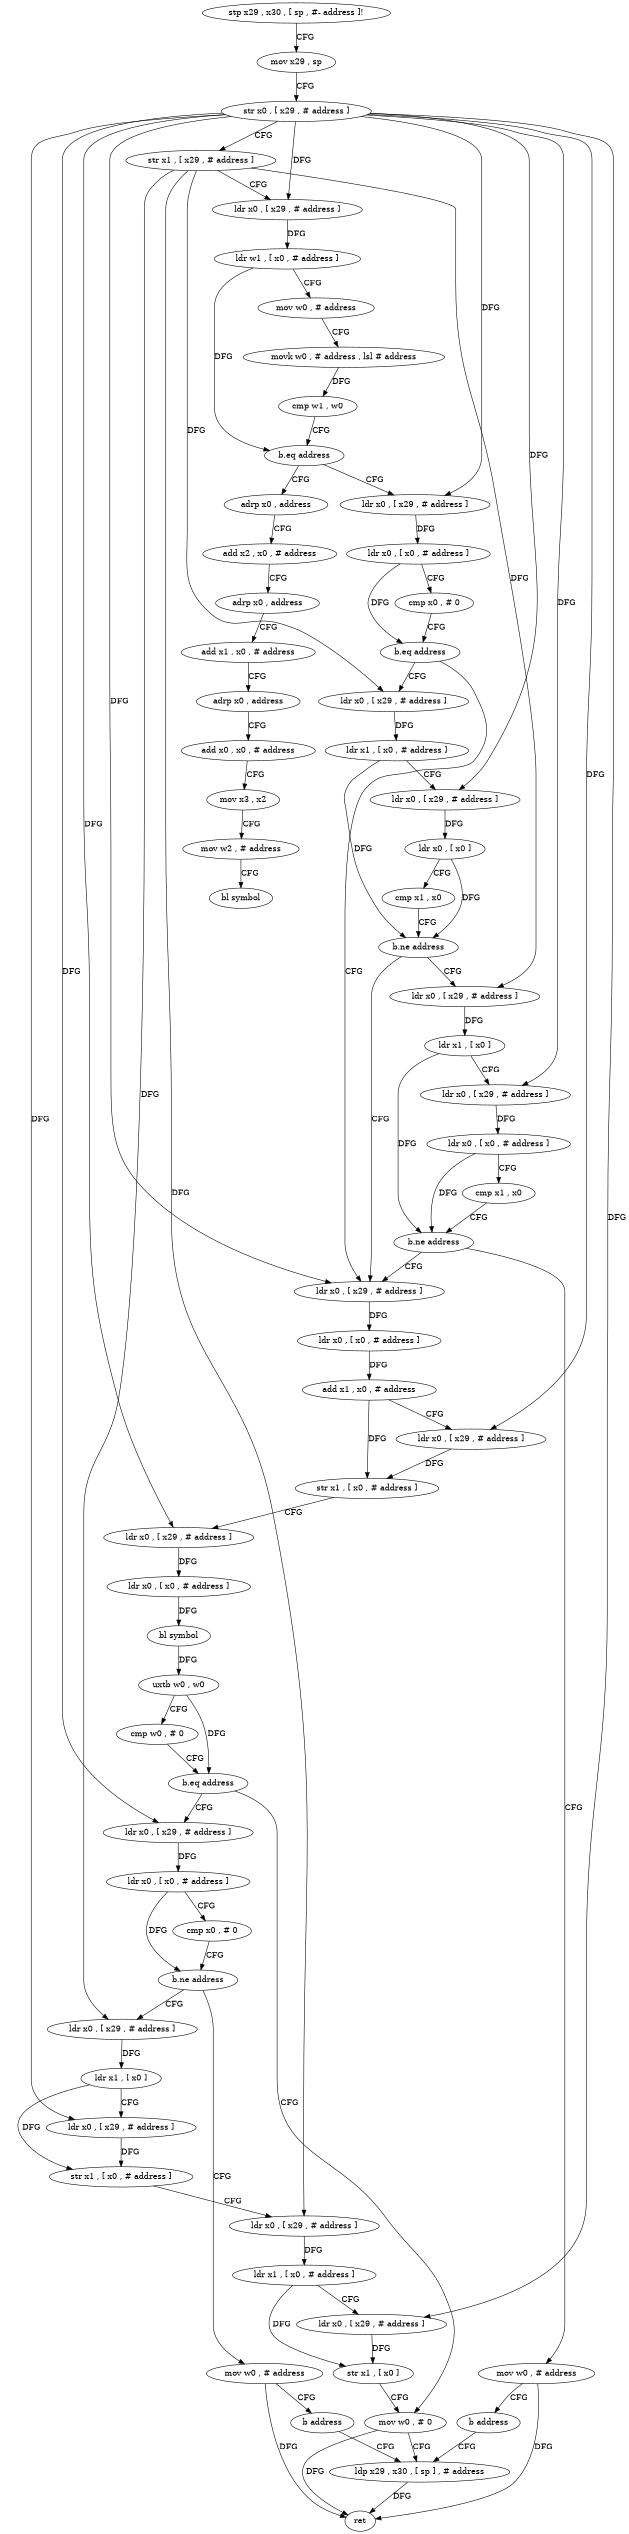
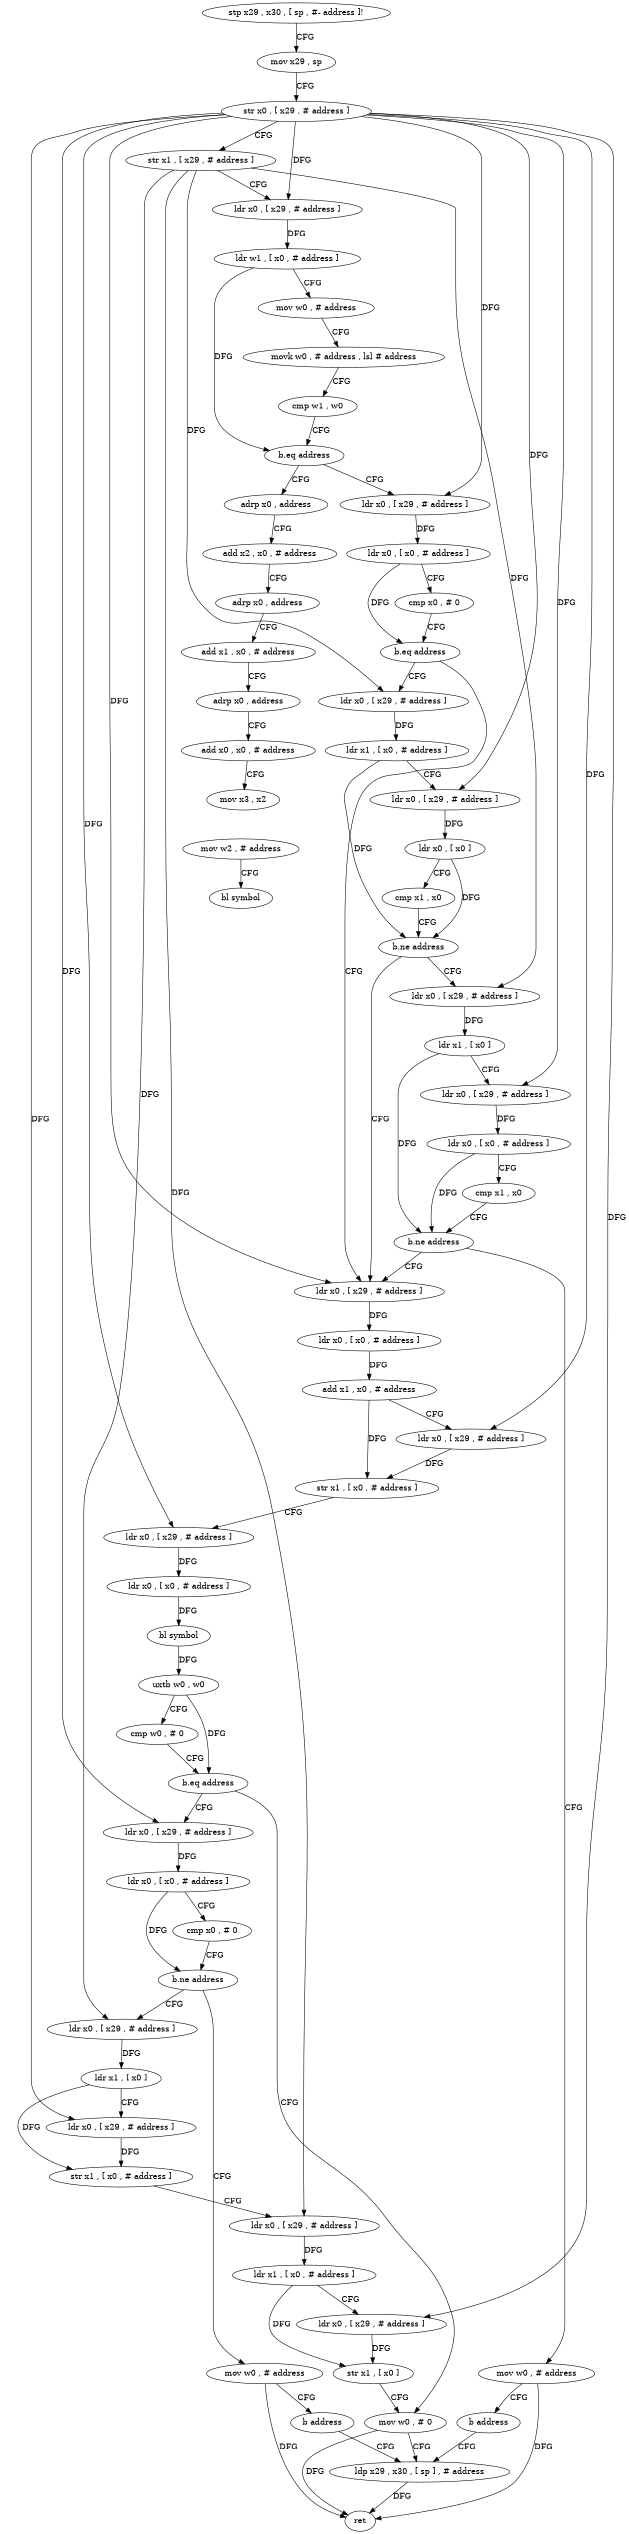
(342, 382) -> (342, 382)
(242, 822) -> none
